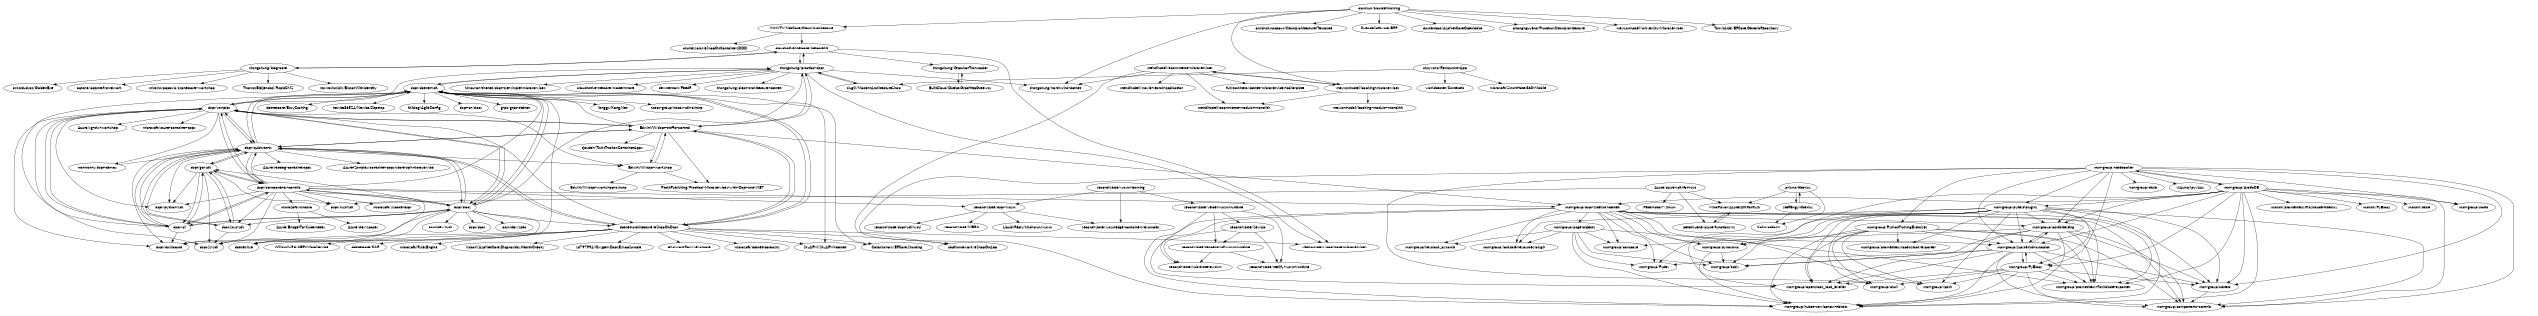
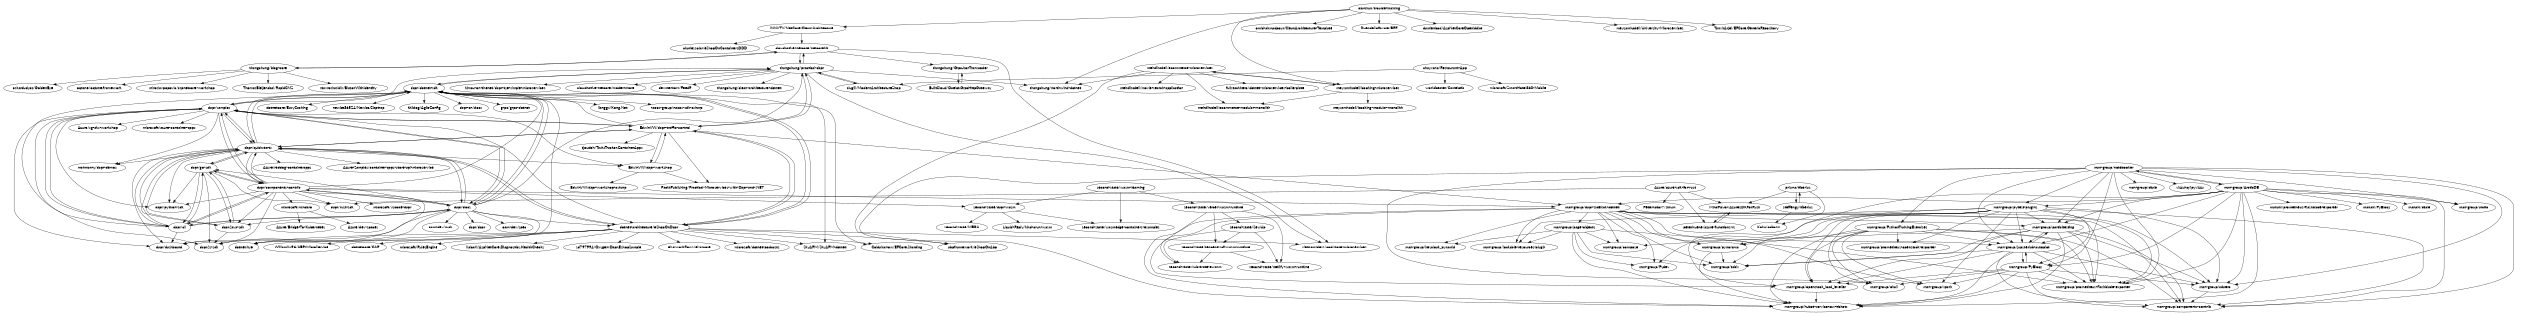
(1549, 28) -> none
(161, 159) -> (180, 157)
(2304, 208) -> (2304, 208)
(898, 227) -> none
none -> (2149, 234)
(1842, 256) -> none
(2090, 299) -> (1816, 296)
